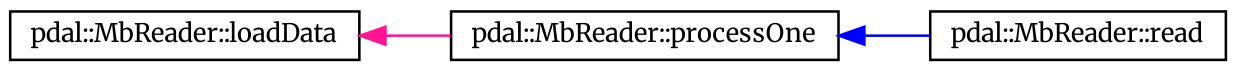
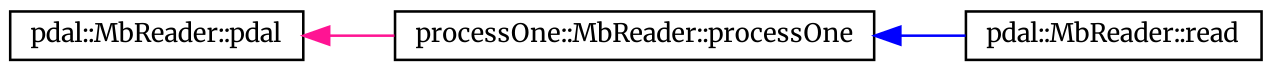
(185, 36) -> (157, 36)
(645, 36) -> (635, 36)
